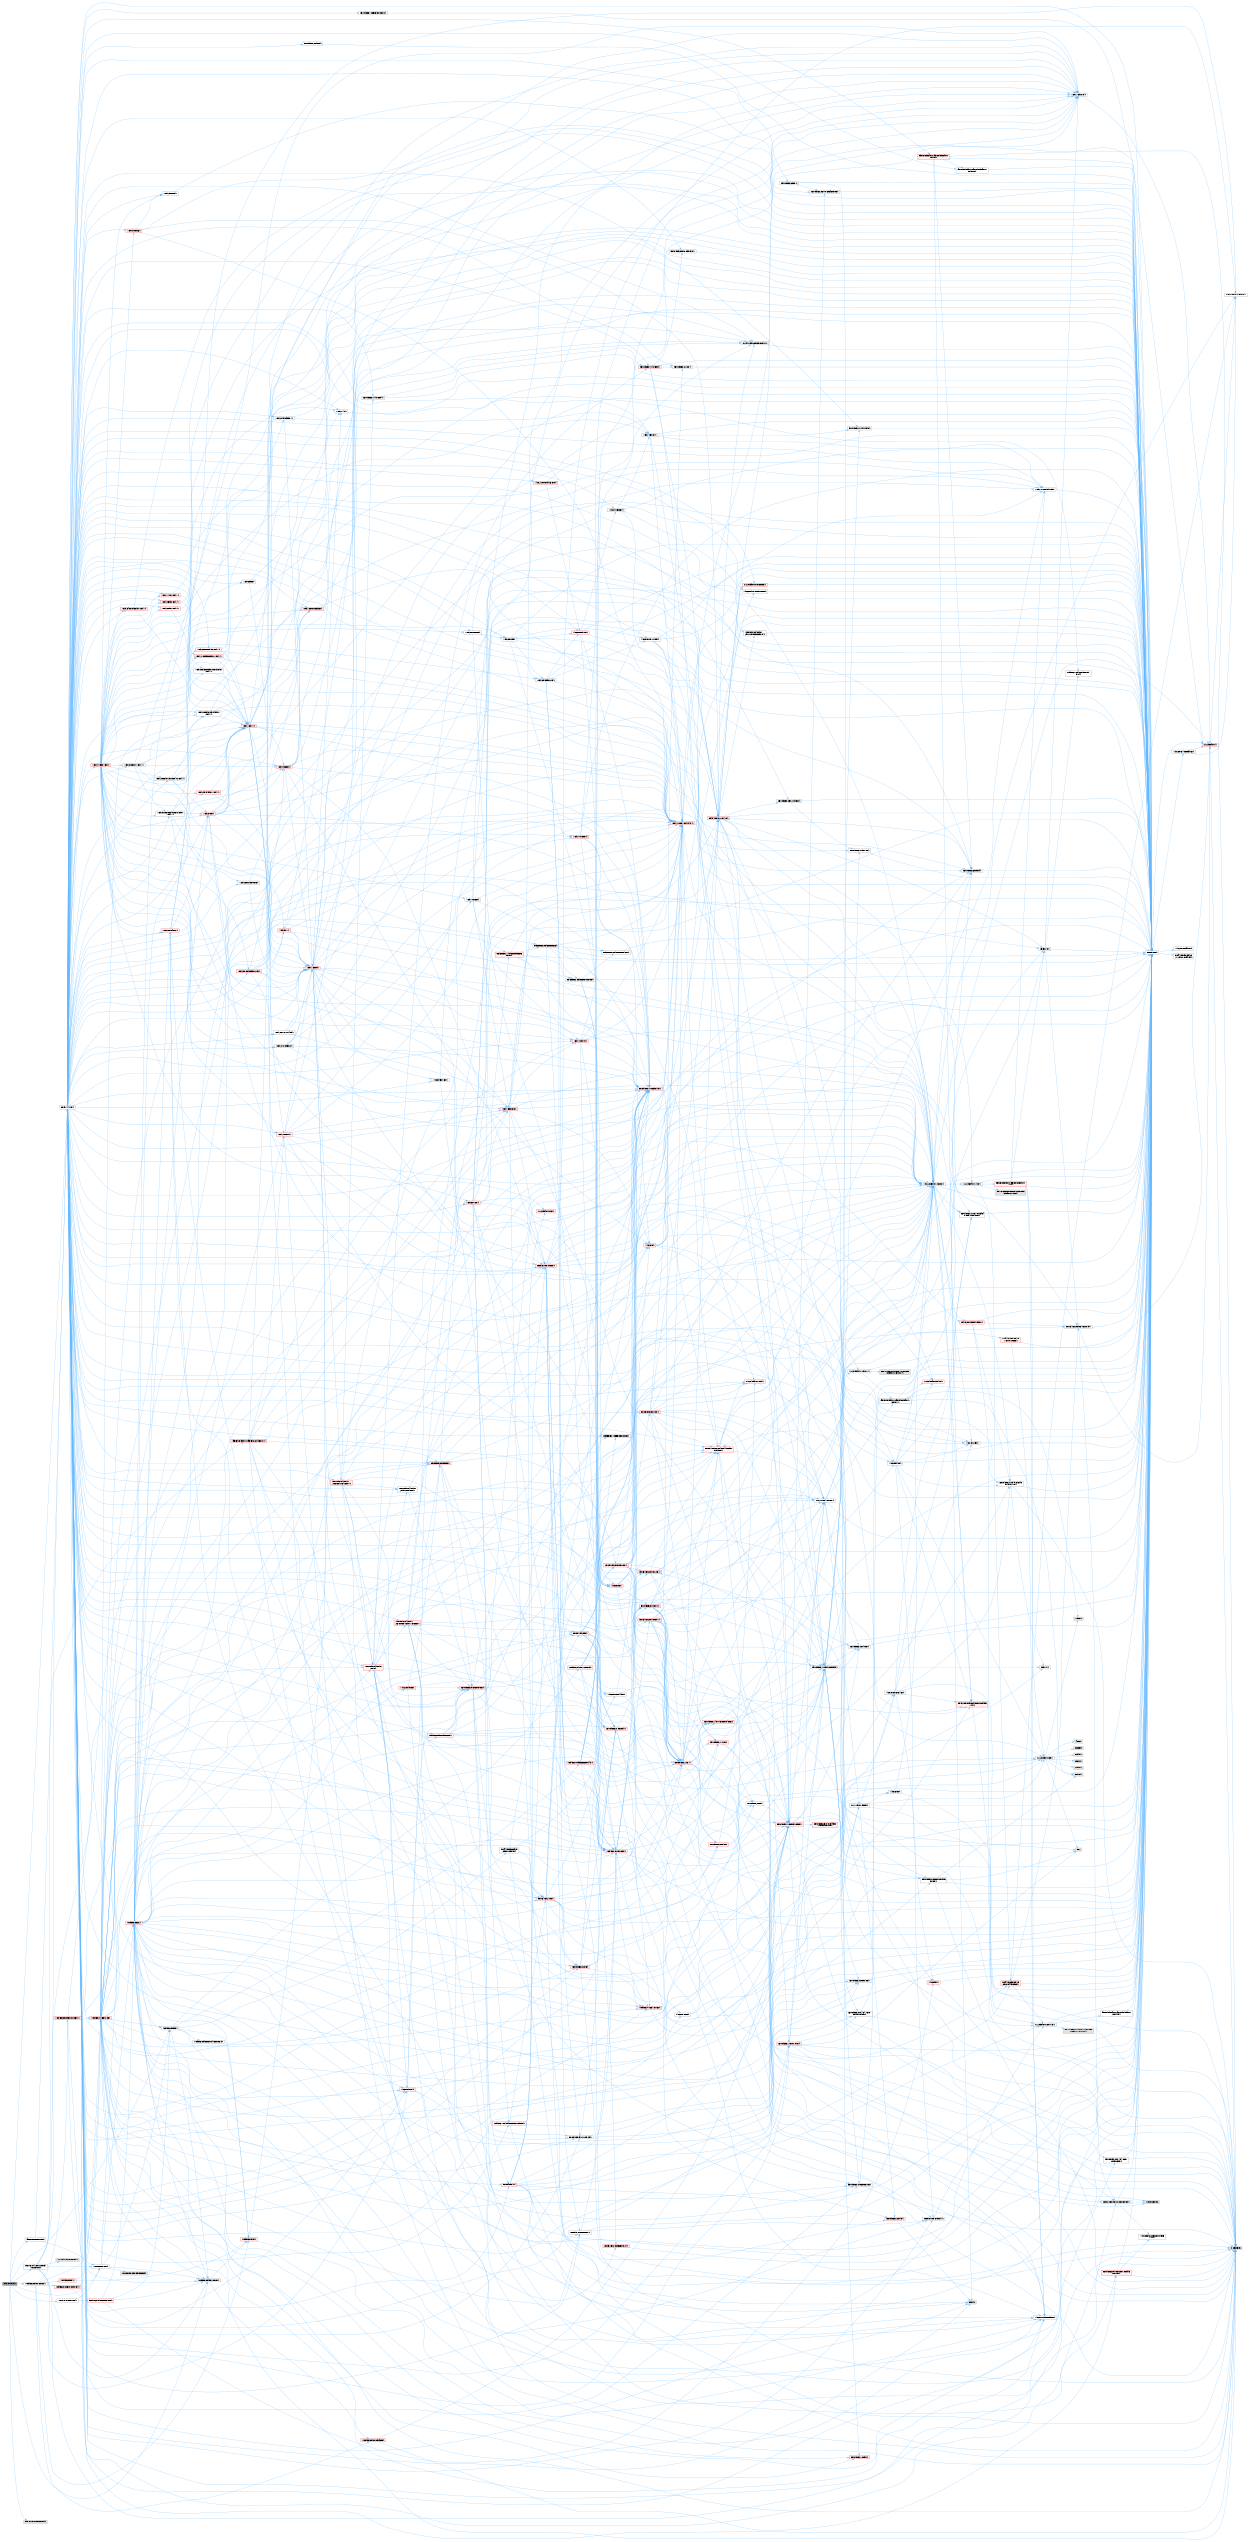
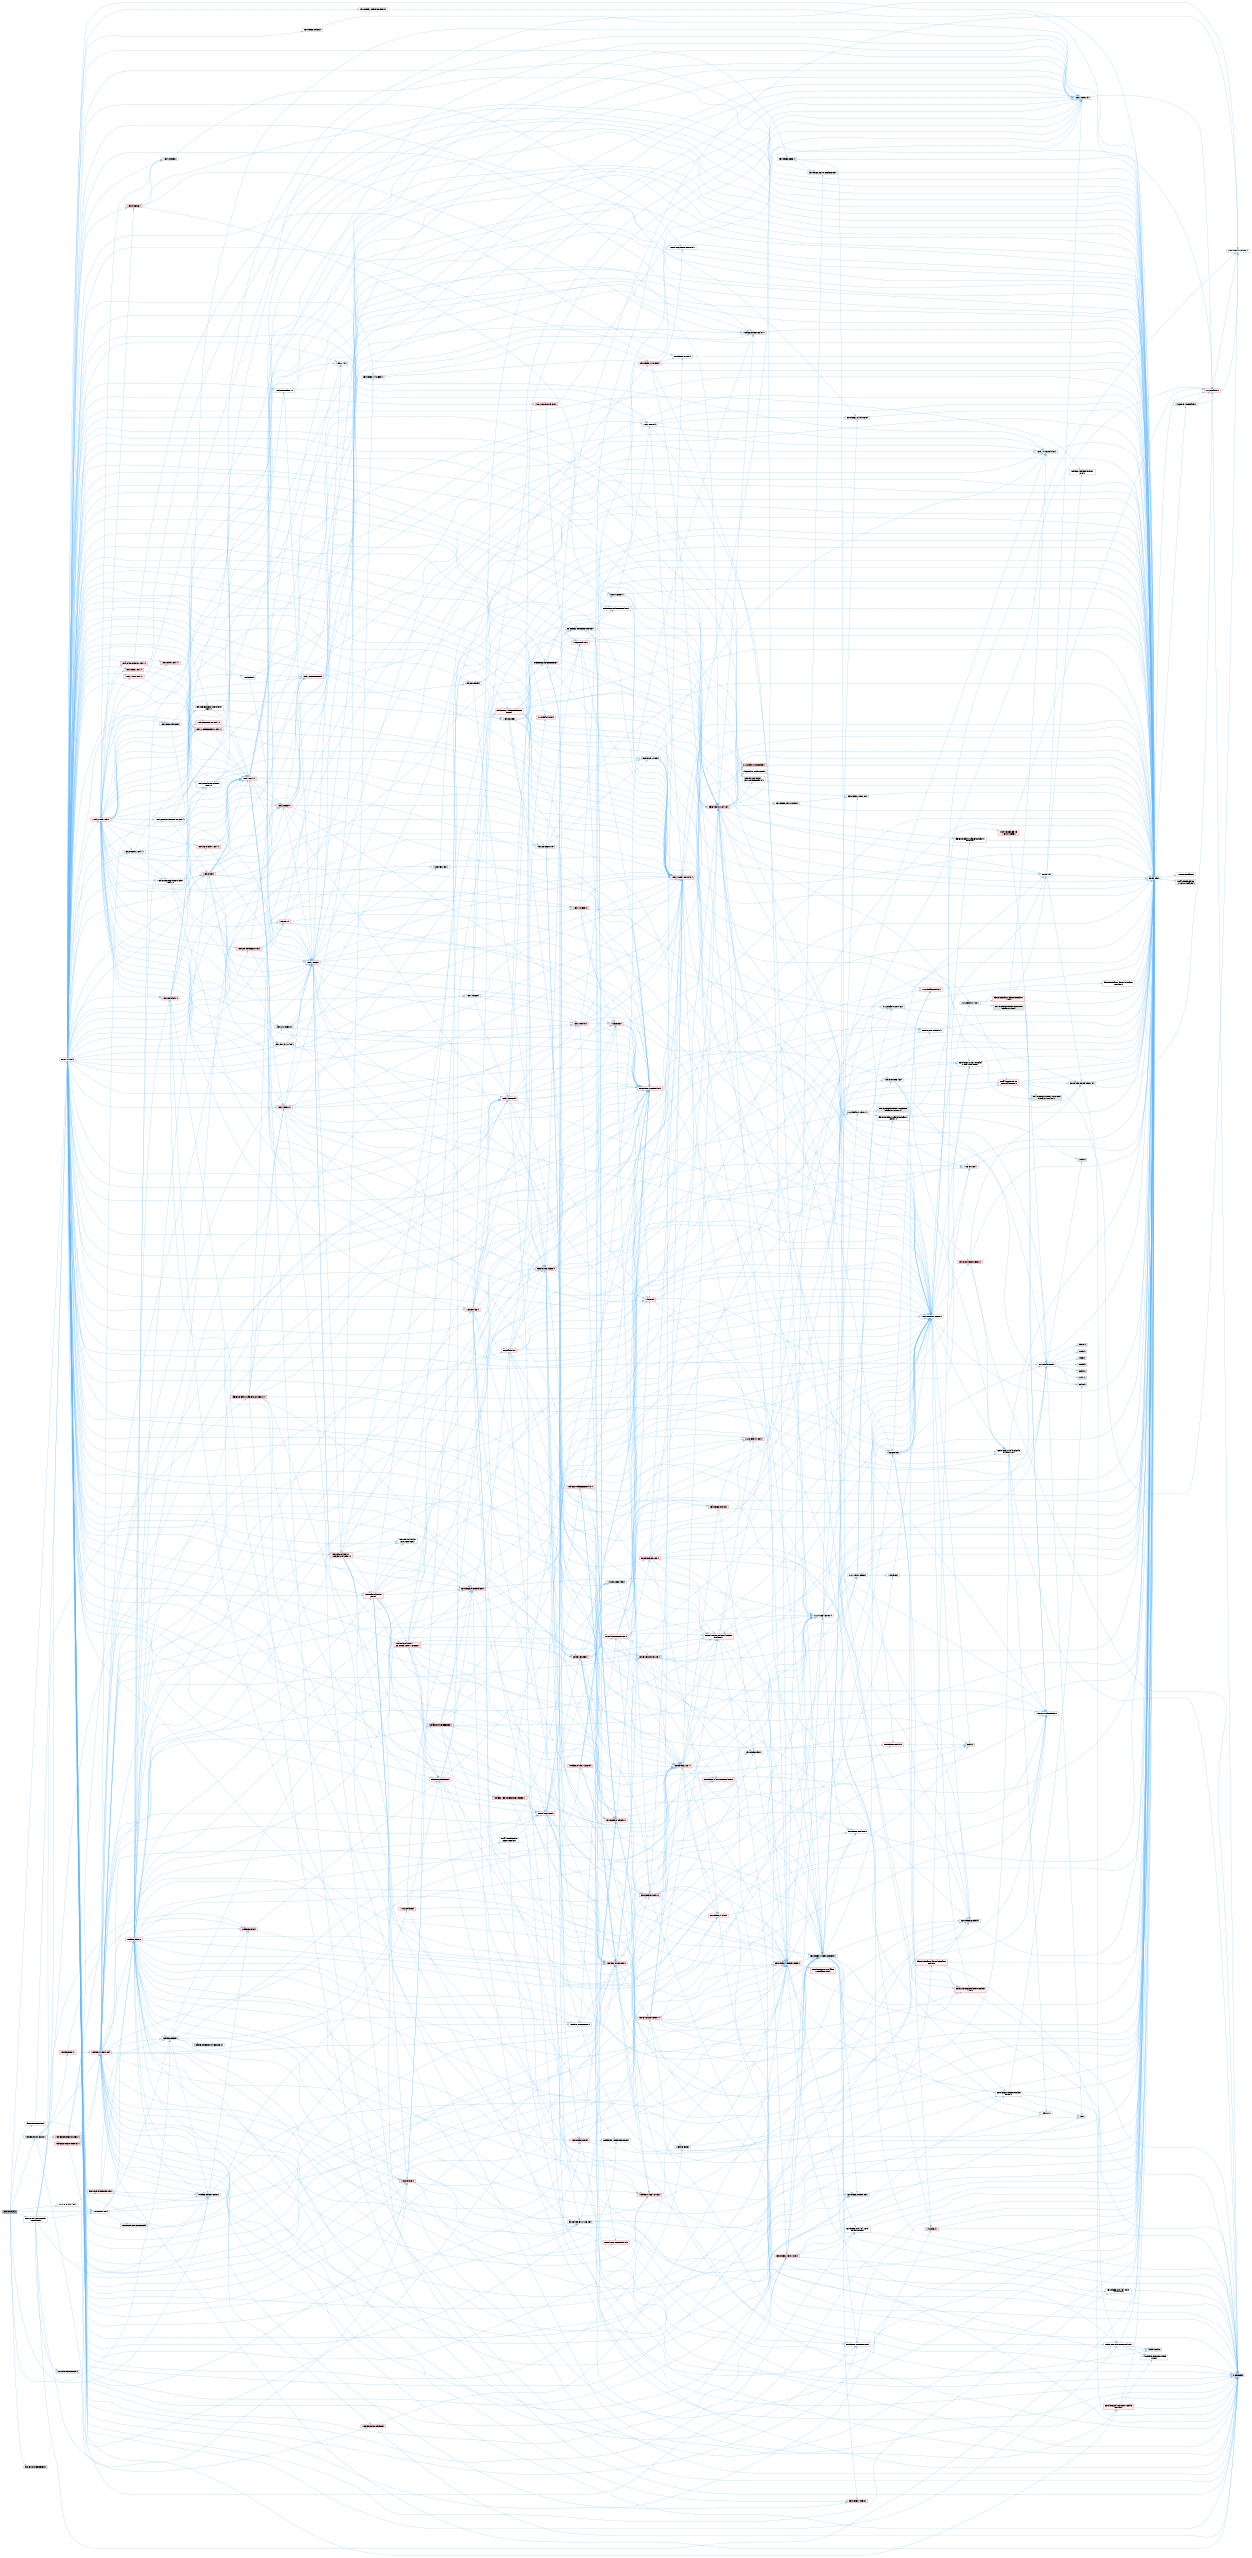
(755, 343) -> (754, 333)
none -> (1082, 1351)
(1028, 2004) -> (1027, 1089)
